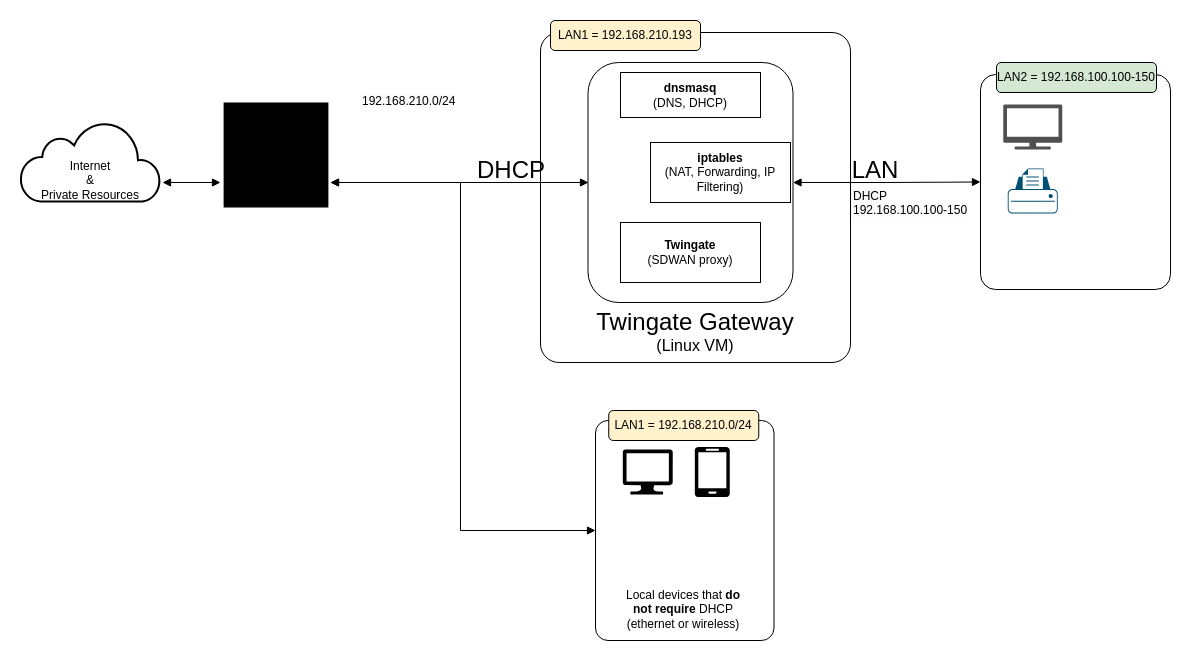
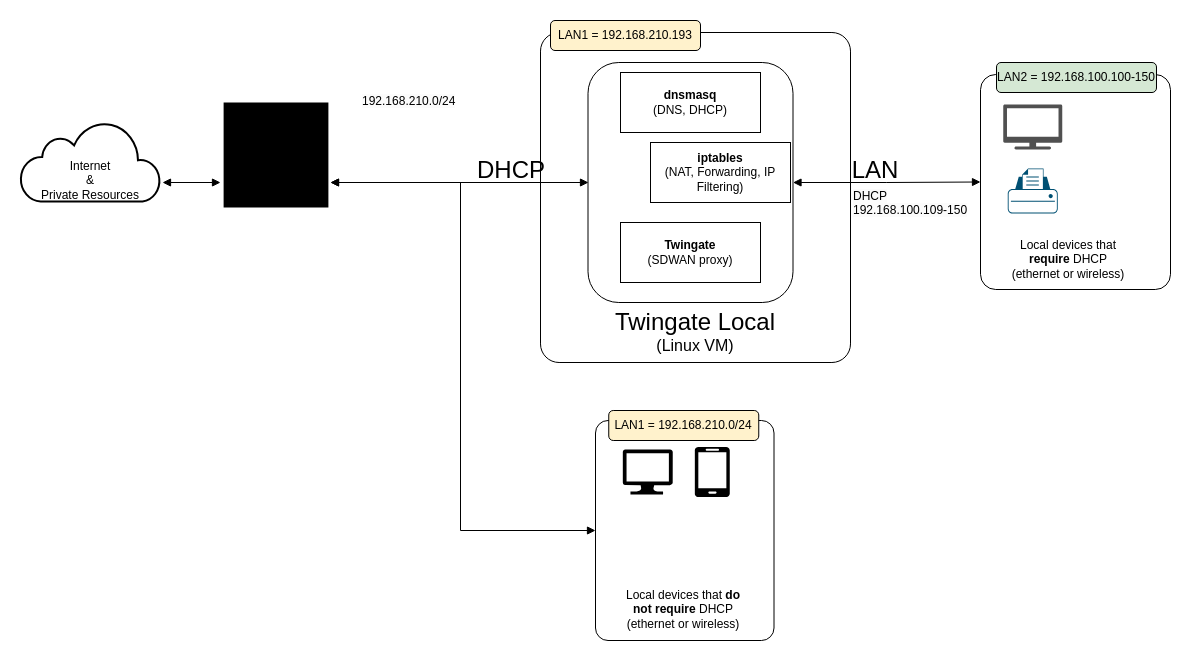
(691, 95) -> (691, 103)
(912, 211) -> (912, 211)
none -> (1069, 260)
(696, 332) -> (696, 332)
